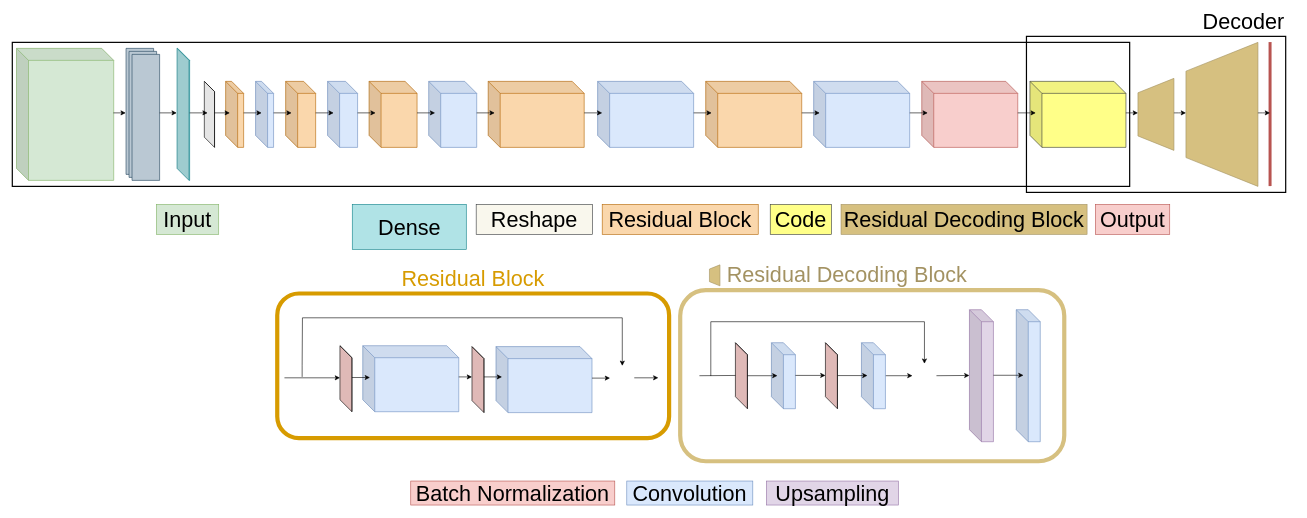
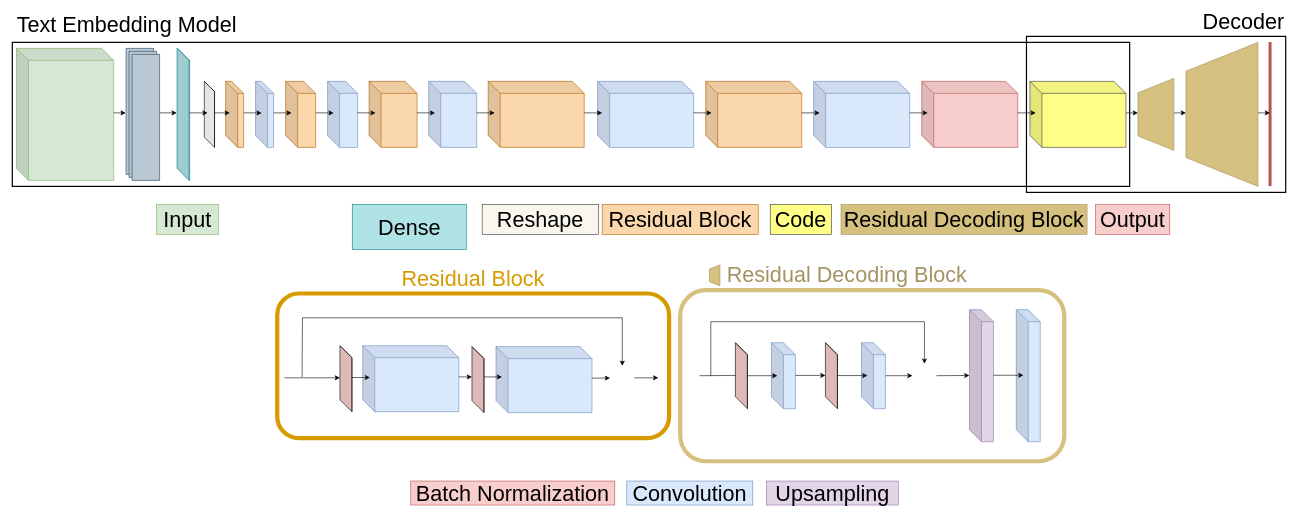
none -> (127, 24)
(534, 219) -> (540, 219)
